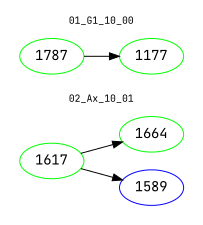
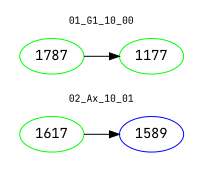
(152, 134) -> none
